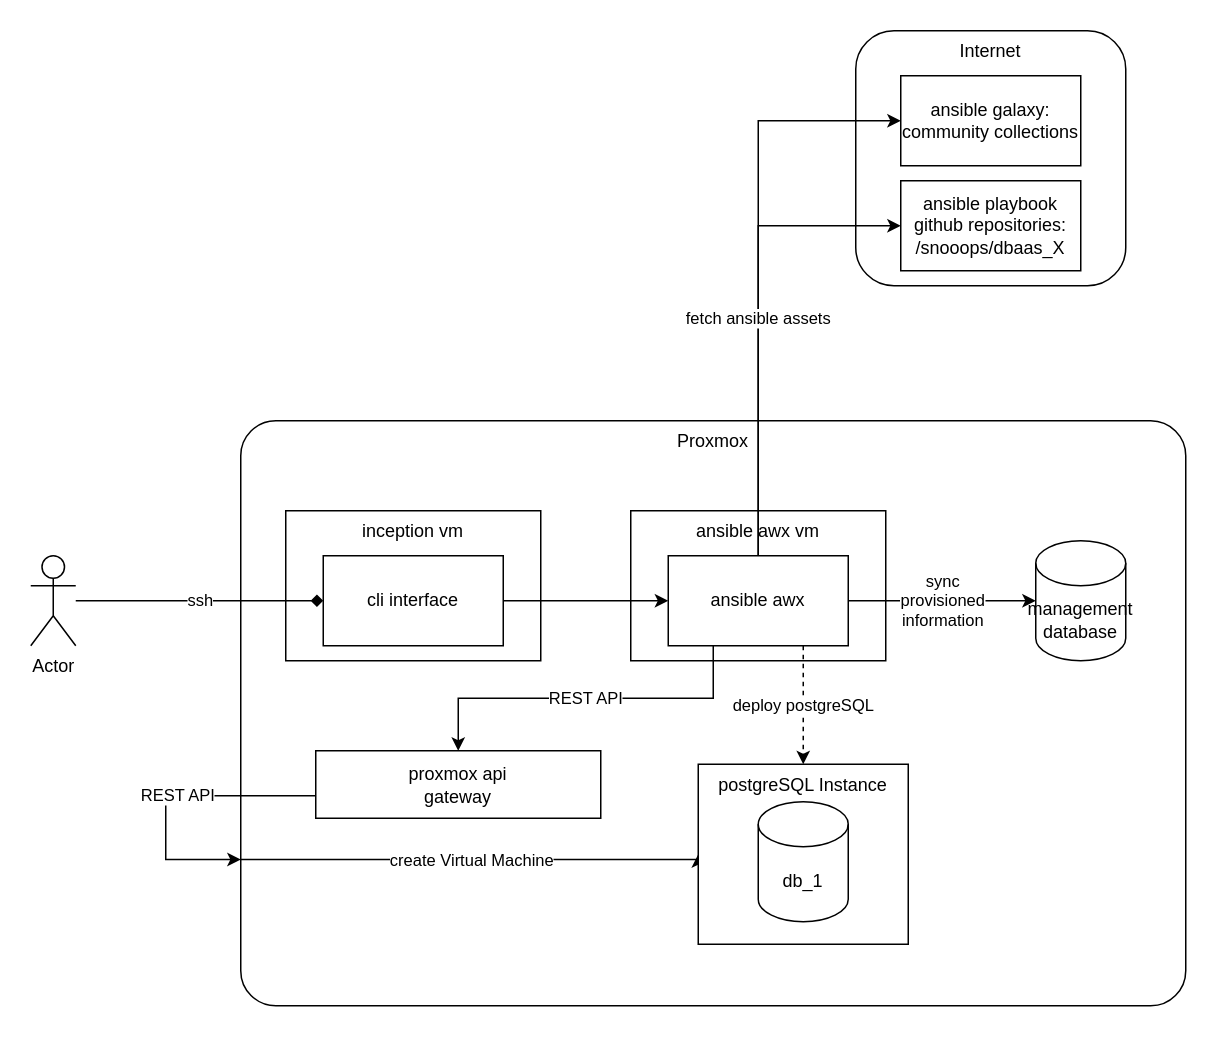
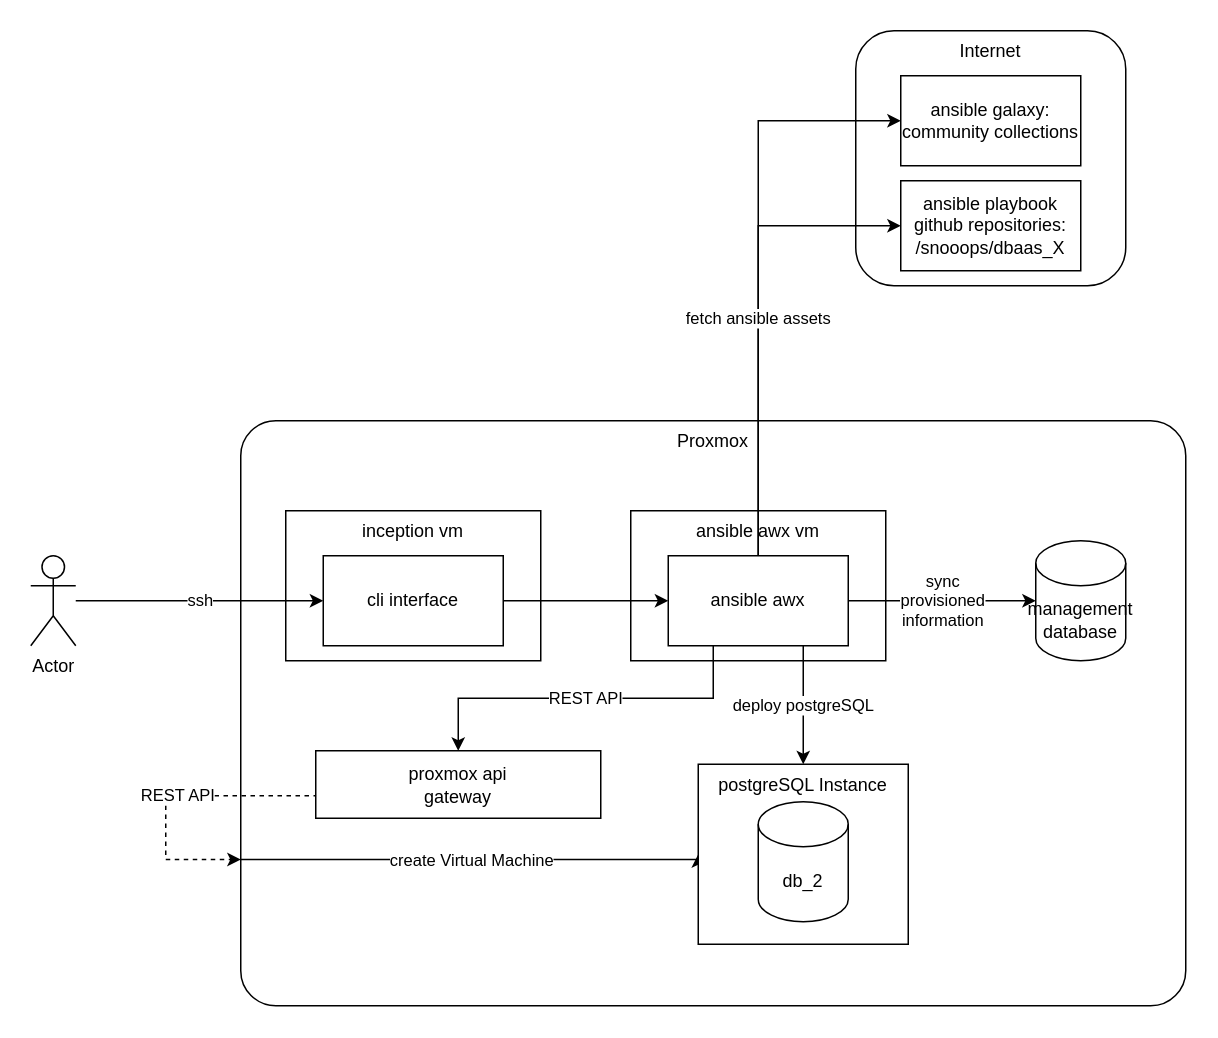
(311, 601) -> (312, 601)
(803, 672) -> (803, 672)
(172, 860) -> (172, 860)
(803, 881) -> (803, 881)
